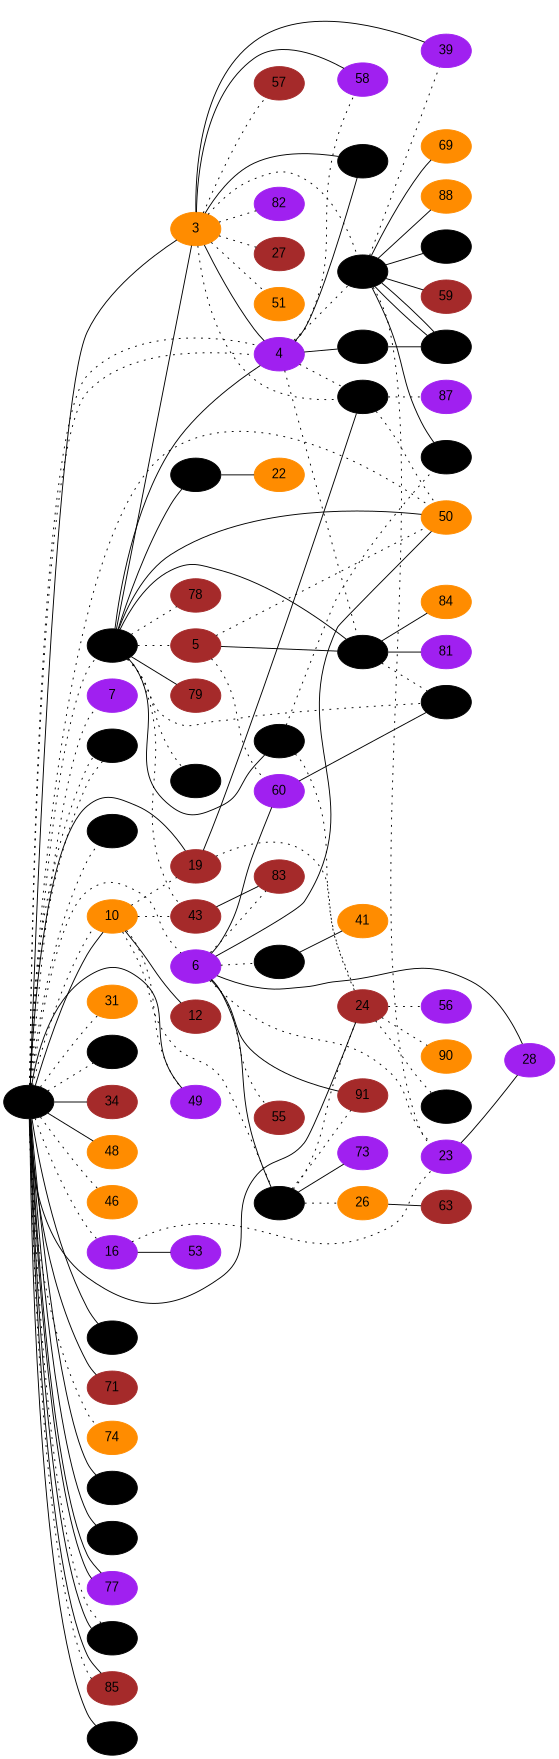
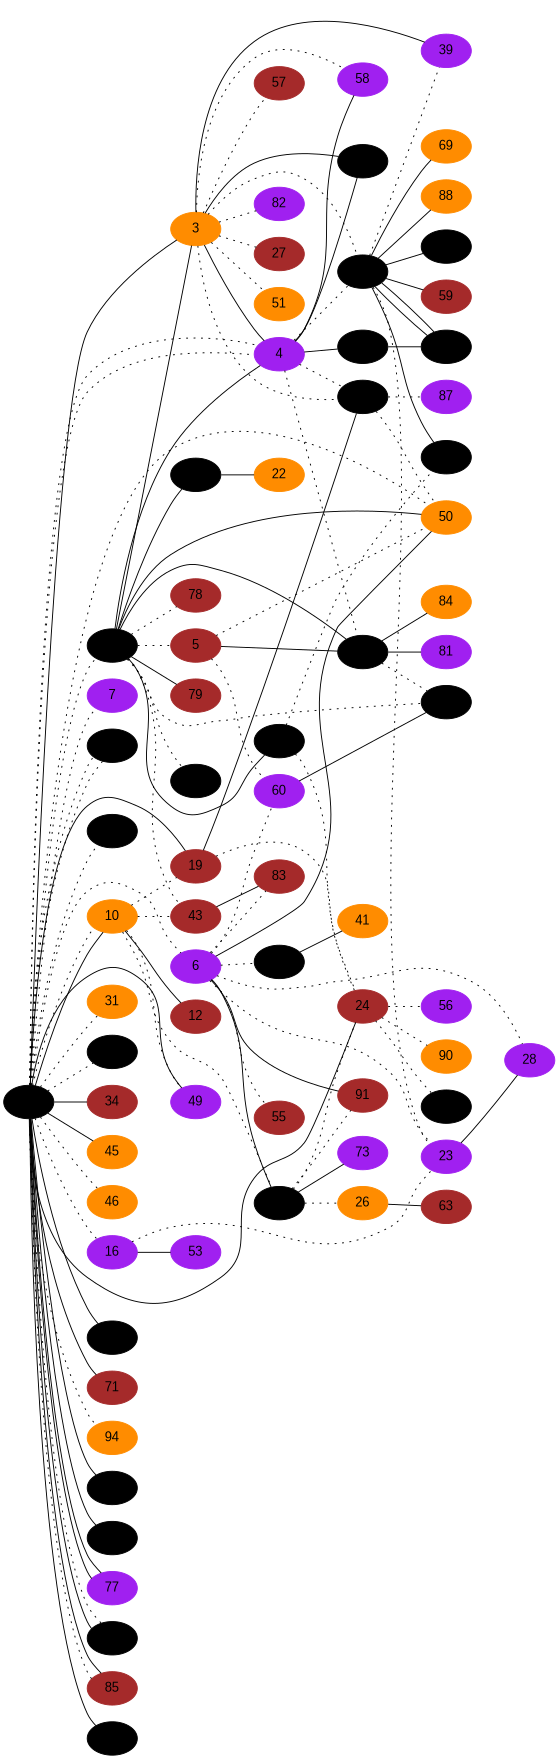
(229, 86) -> (229, 86)
(327, 220) -> (327, 220)
(244, 882) -> (244, 882)
(385, 974) -> (385, 974)
(112, 1152) -> (112, 1152)
(112, 1438) -> (112, 1438)
